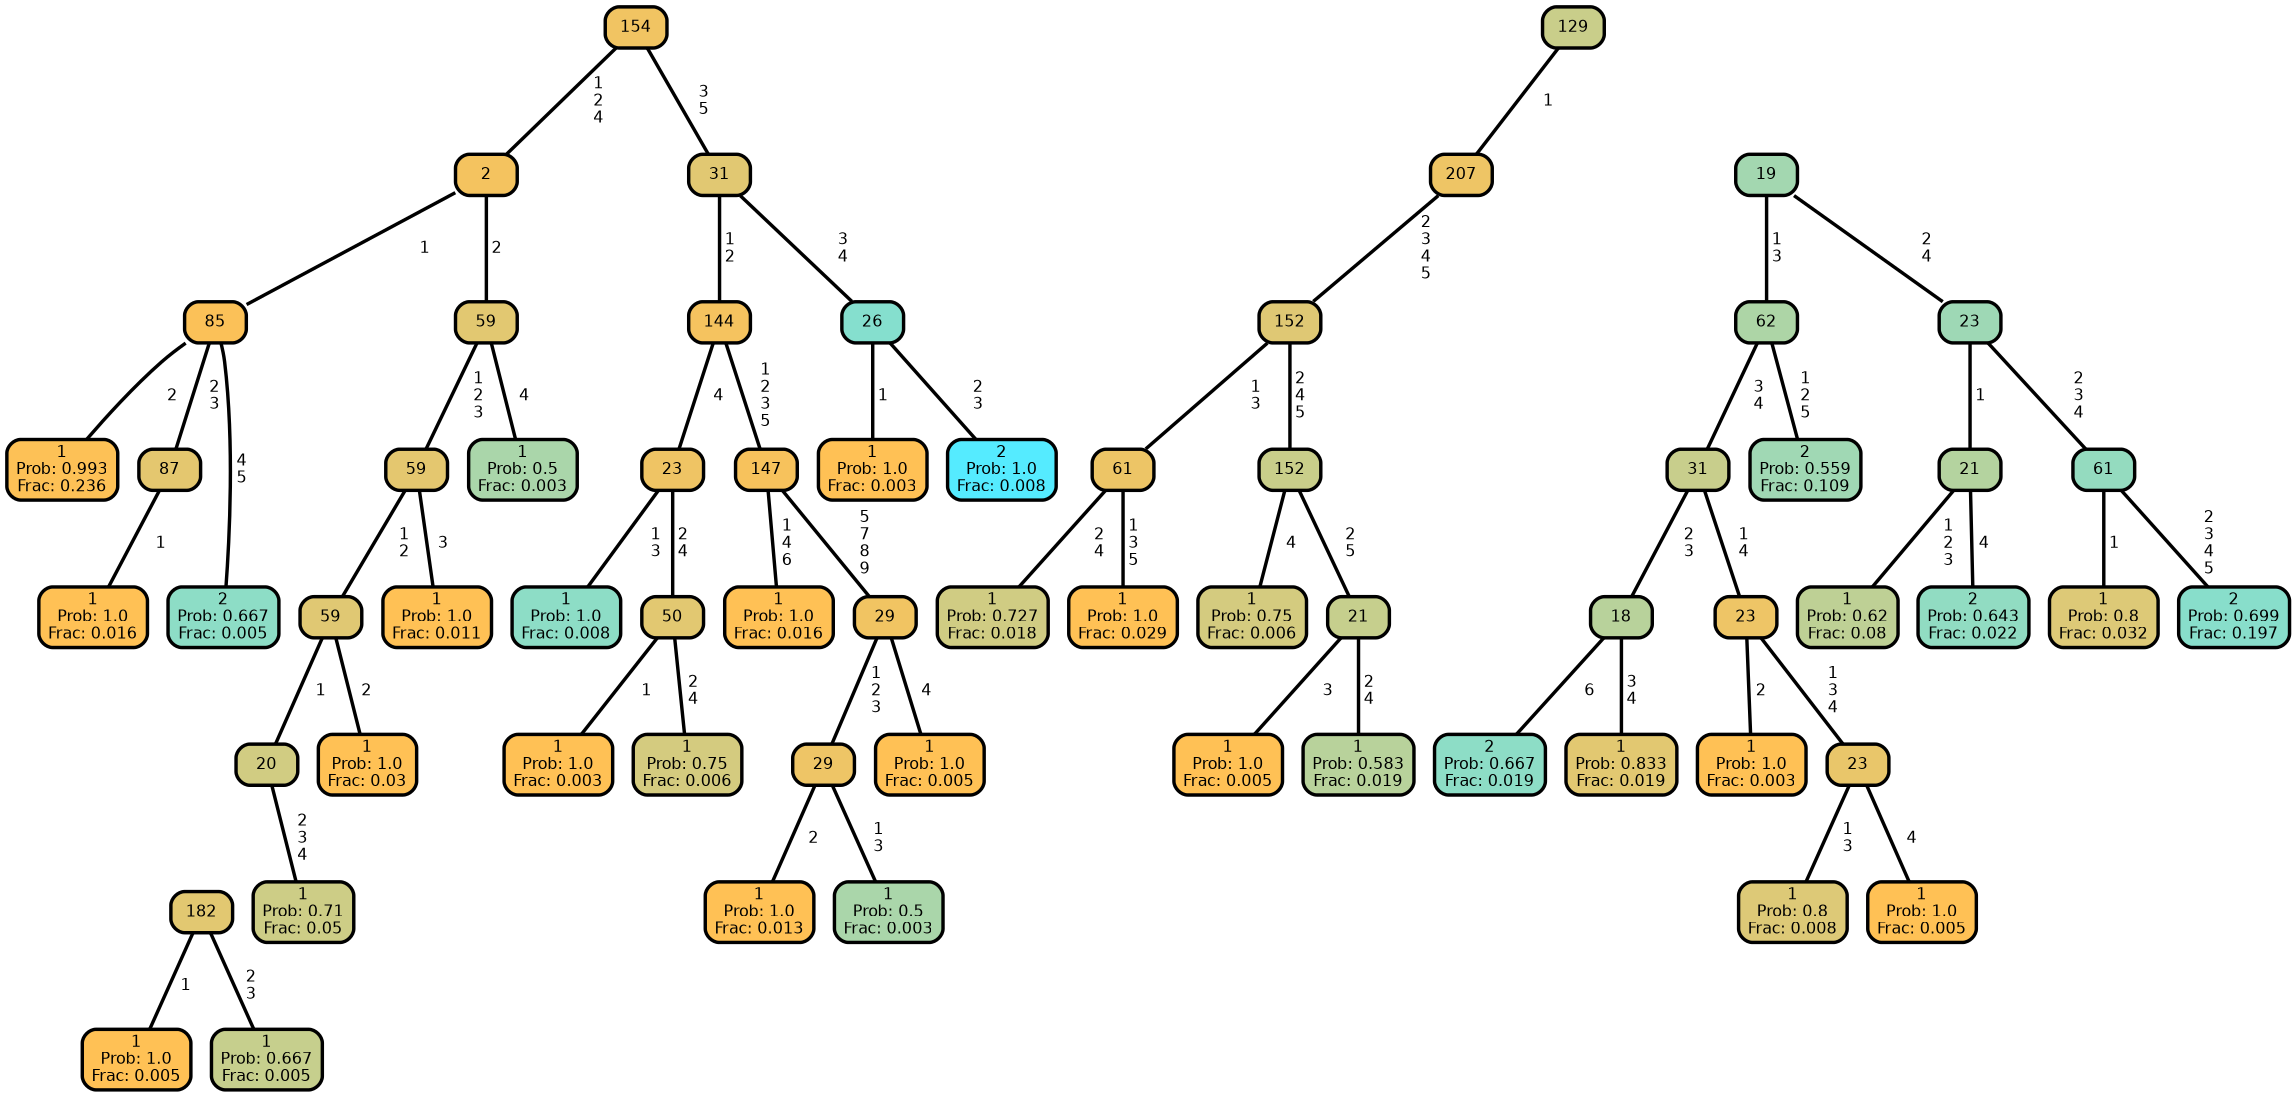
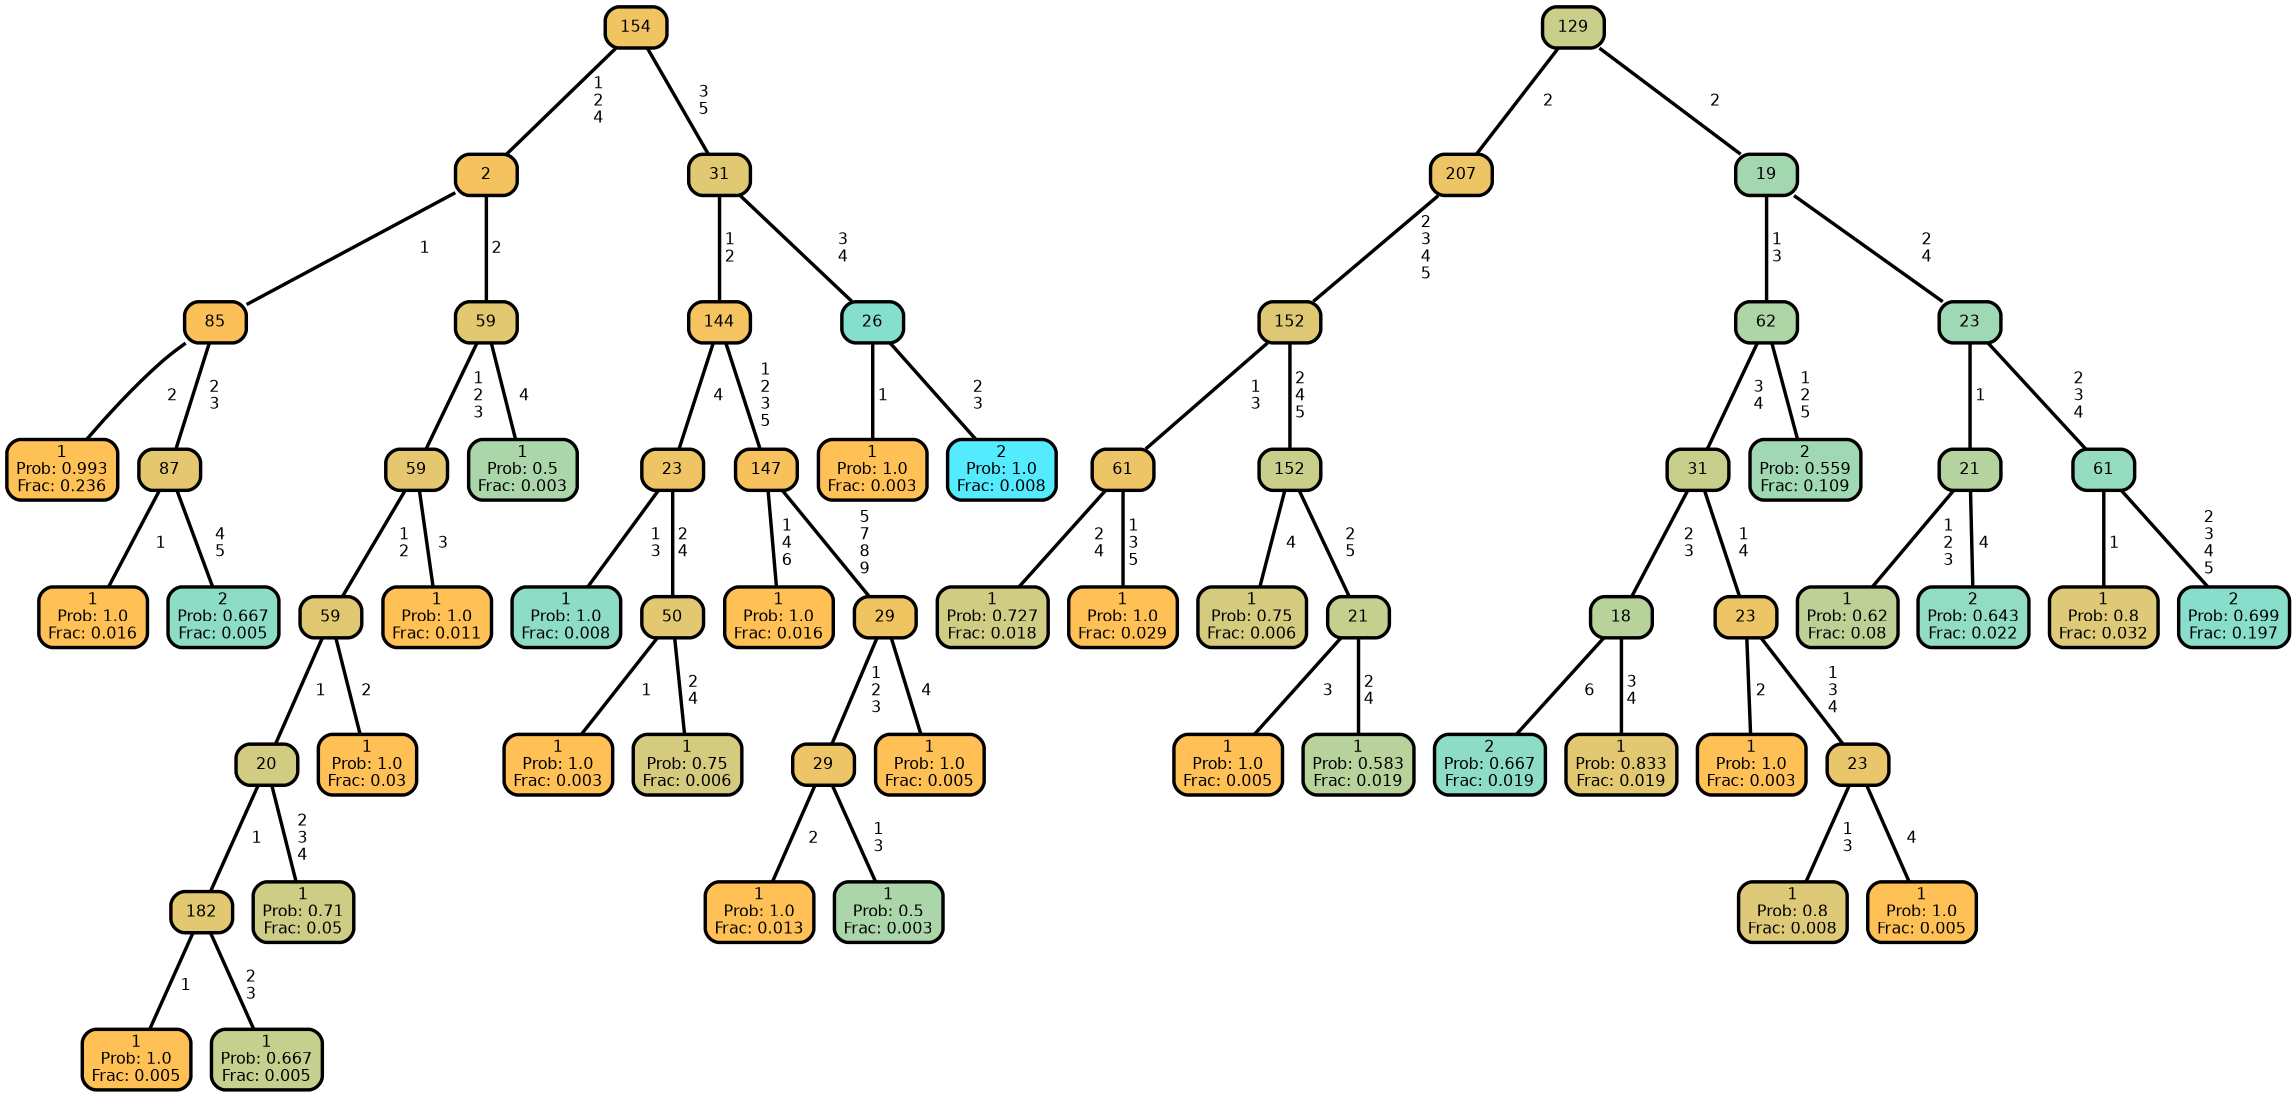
(1546, 101) -> (1546, 101)
none -> (1670, 101)
(230, 465) -> (195, 539)
none -> (234, 838)
